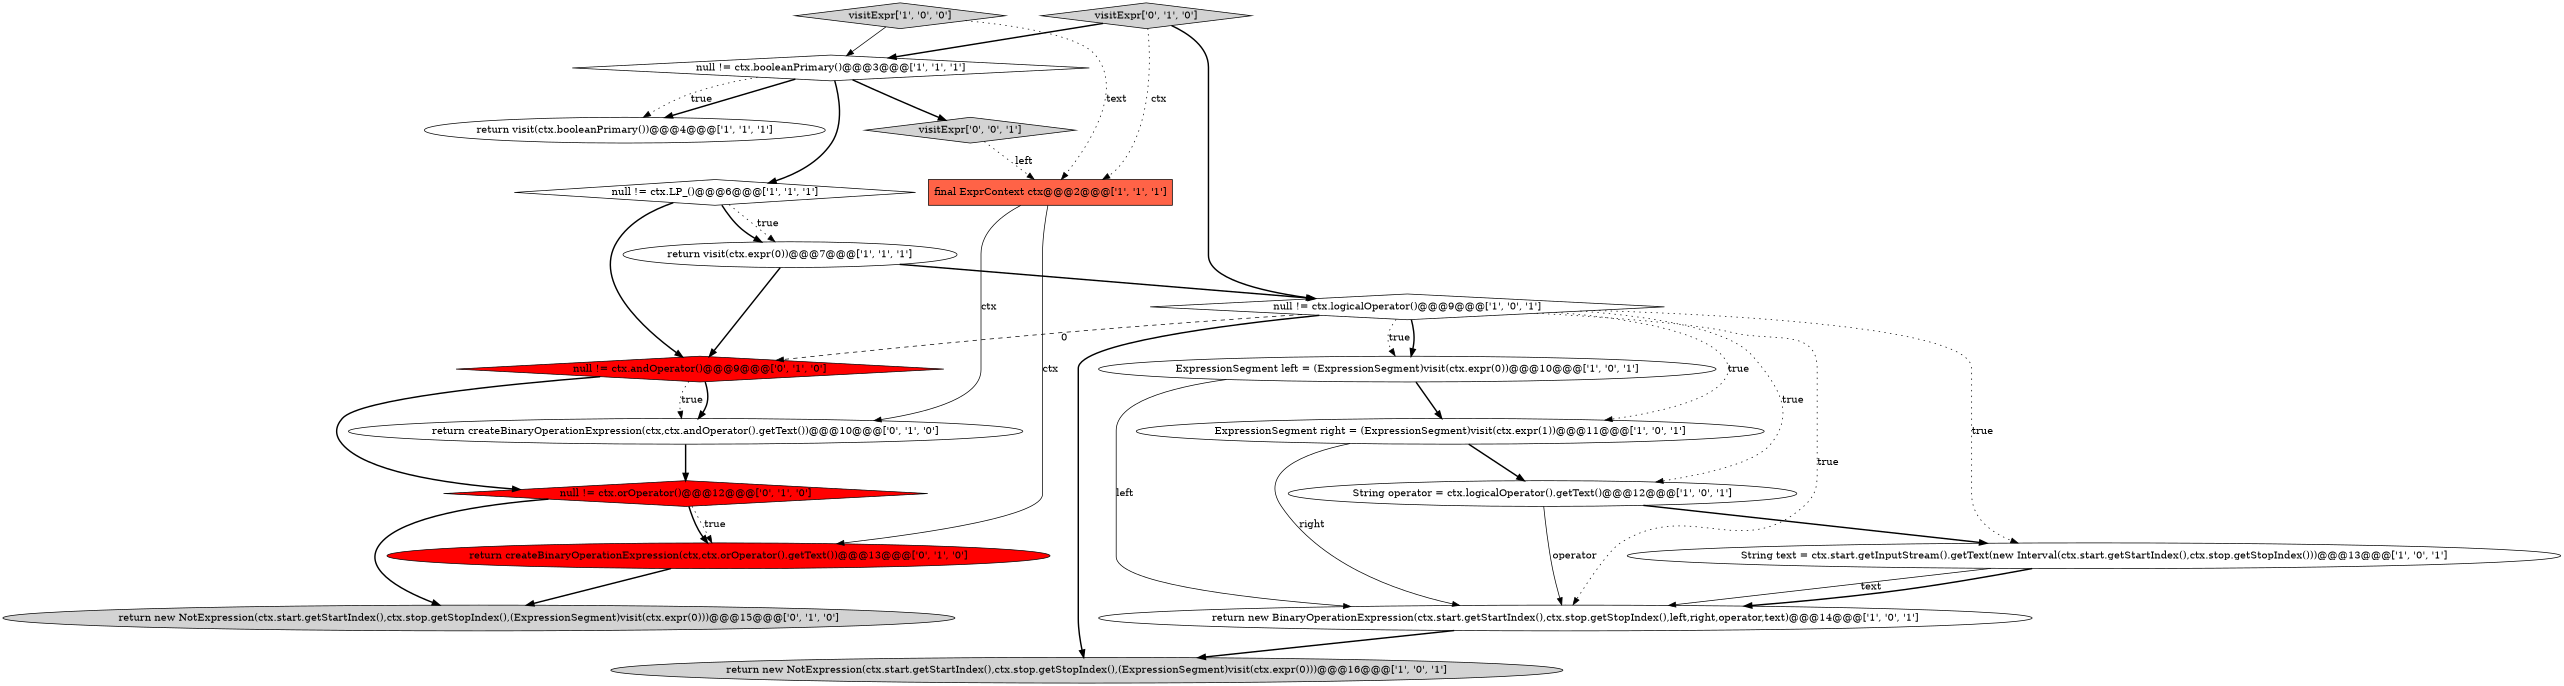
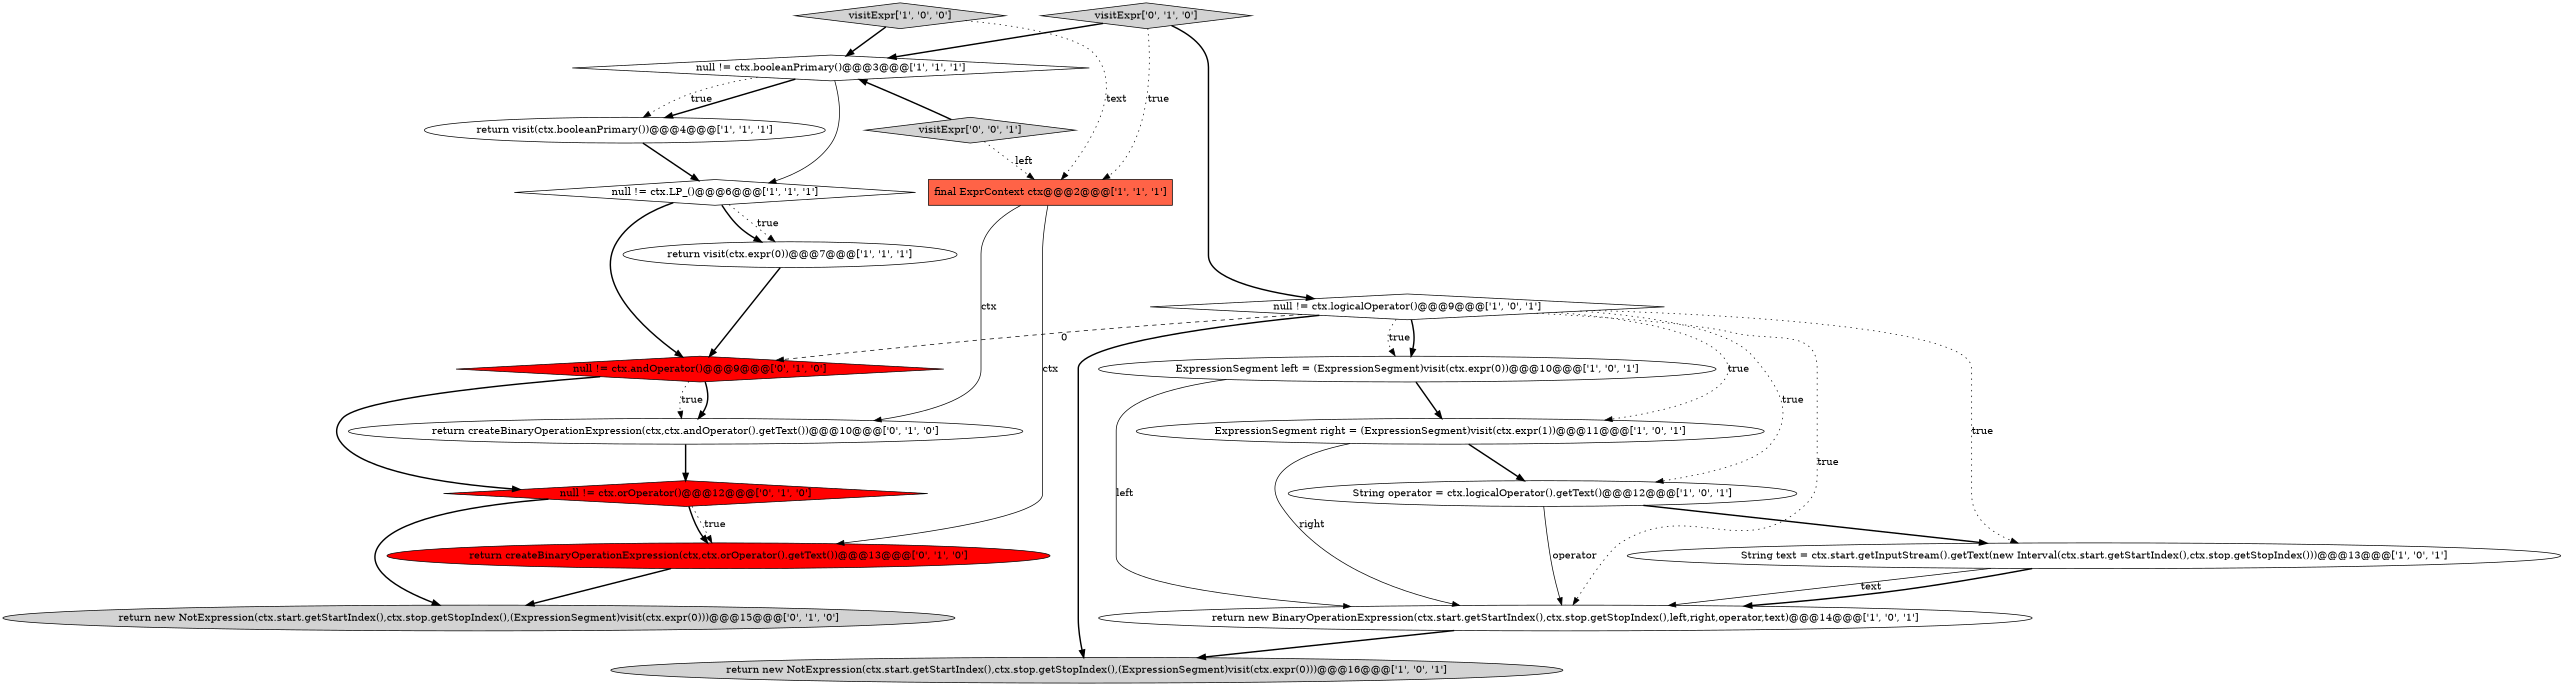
(869, 39) -> (869, 39)
(896, 99) -> (909, 101)
(1159, 99) -> (1159, 99)
(830, 145) -> (830, 145)
none -> (668, 160)
(1104, 281) -> none
